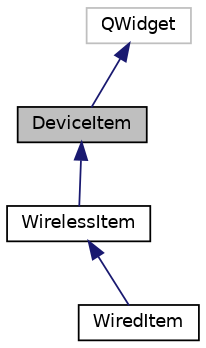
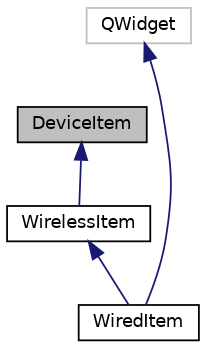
(106, 83) -> (171, 183)
